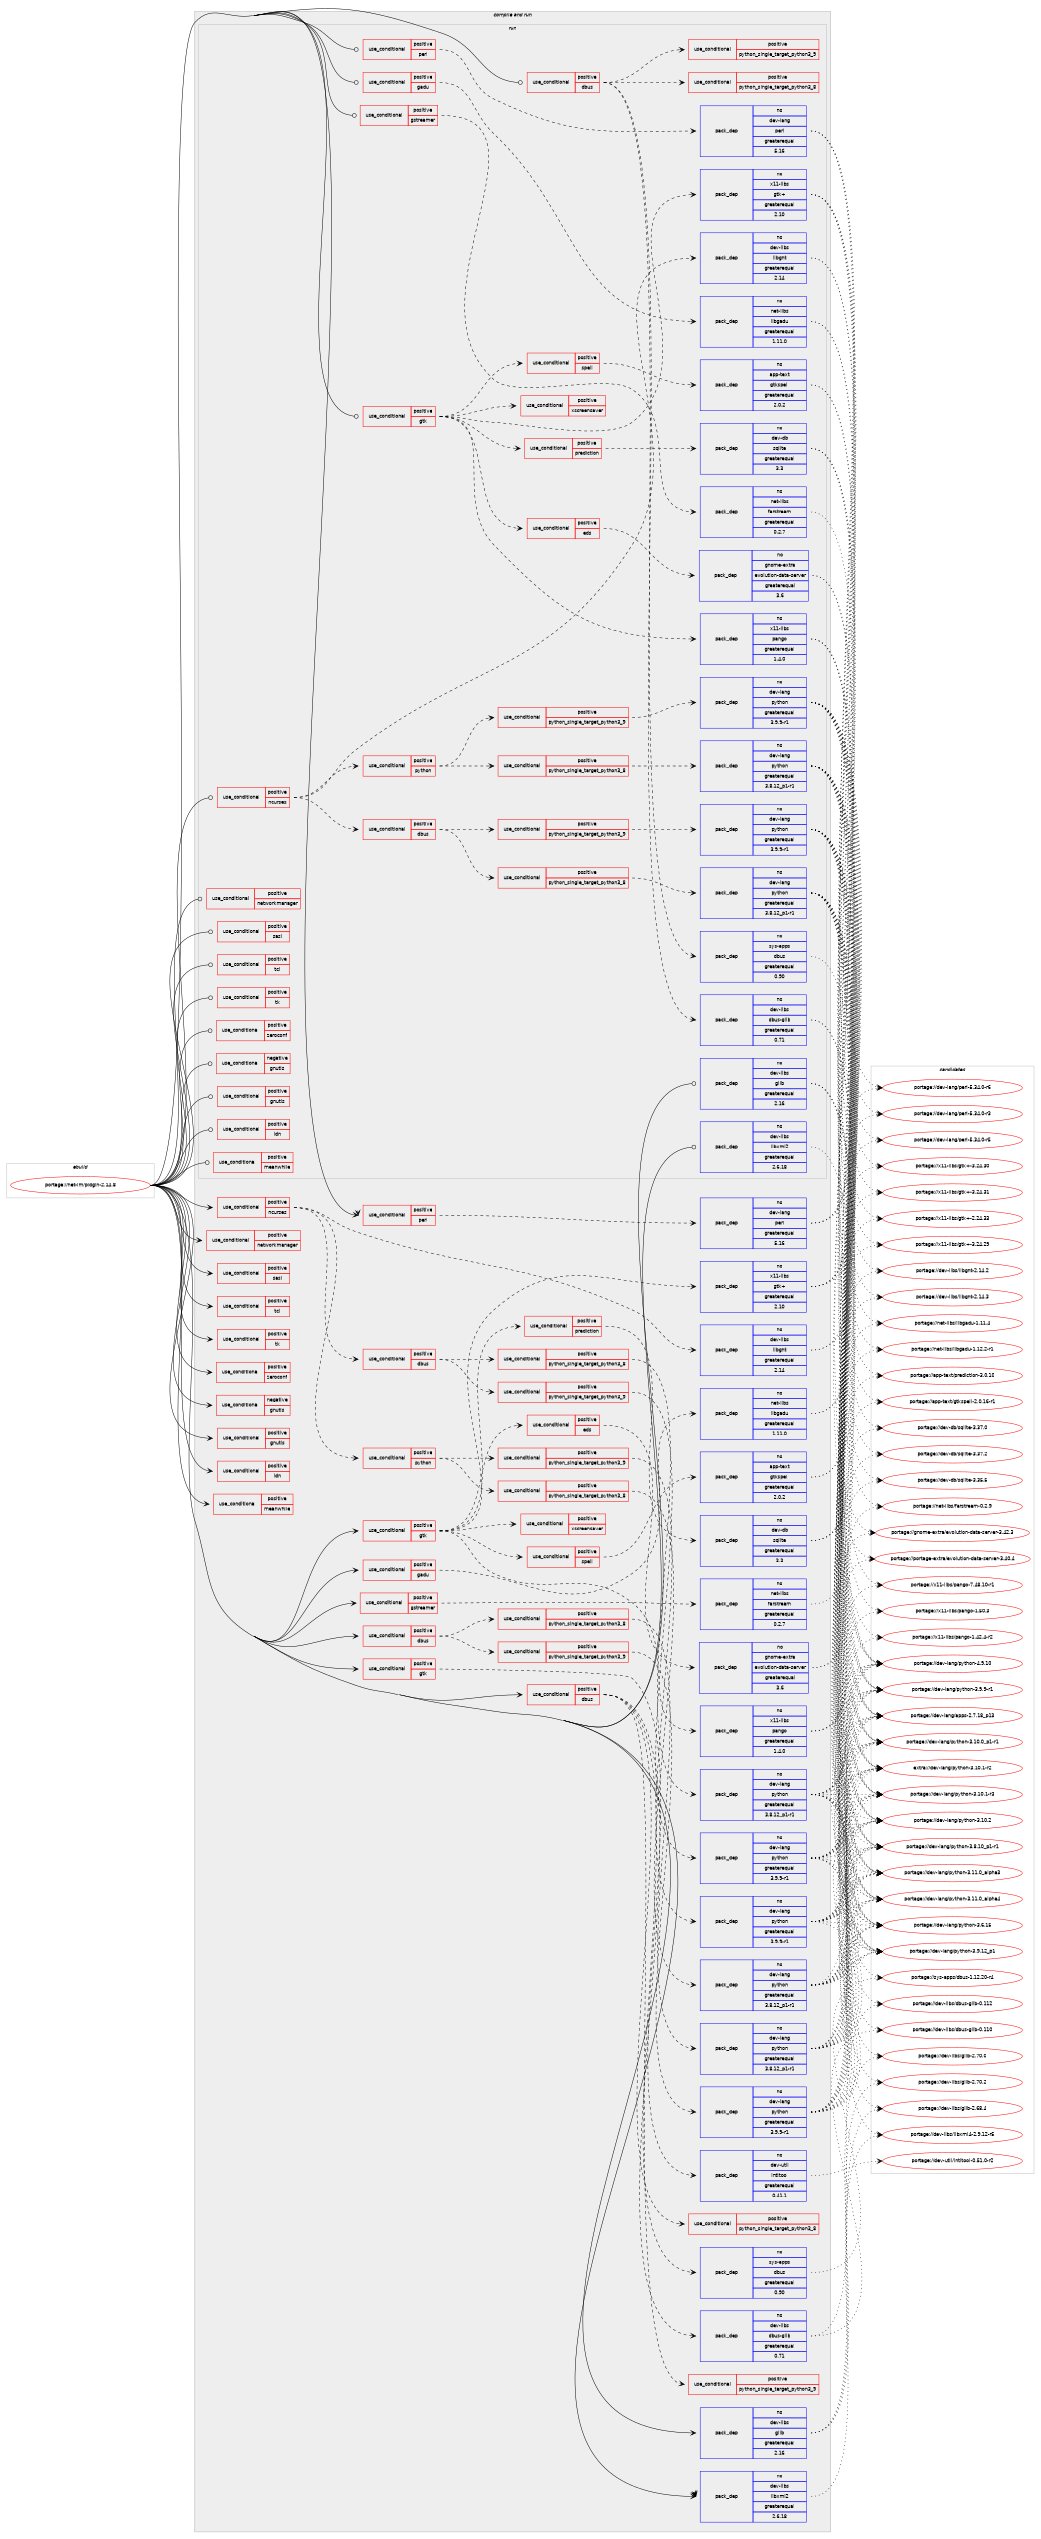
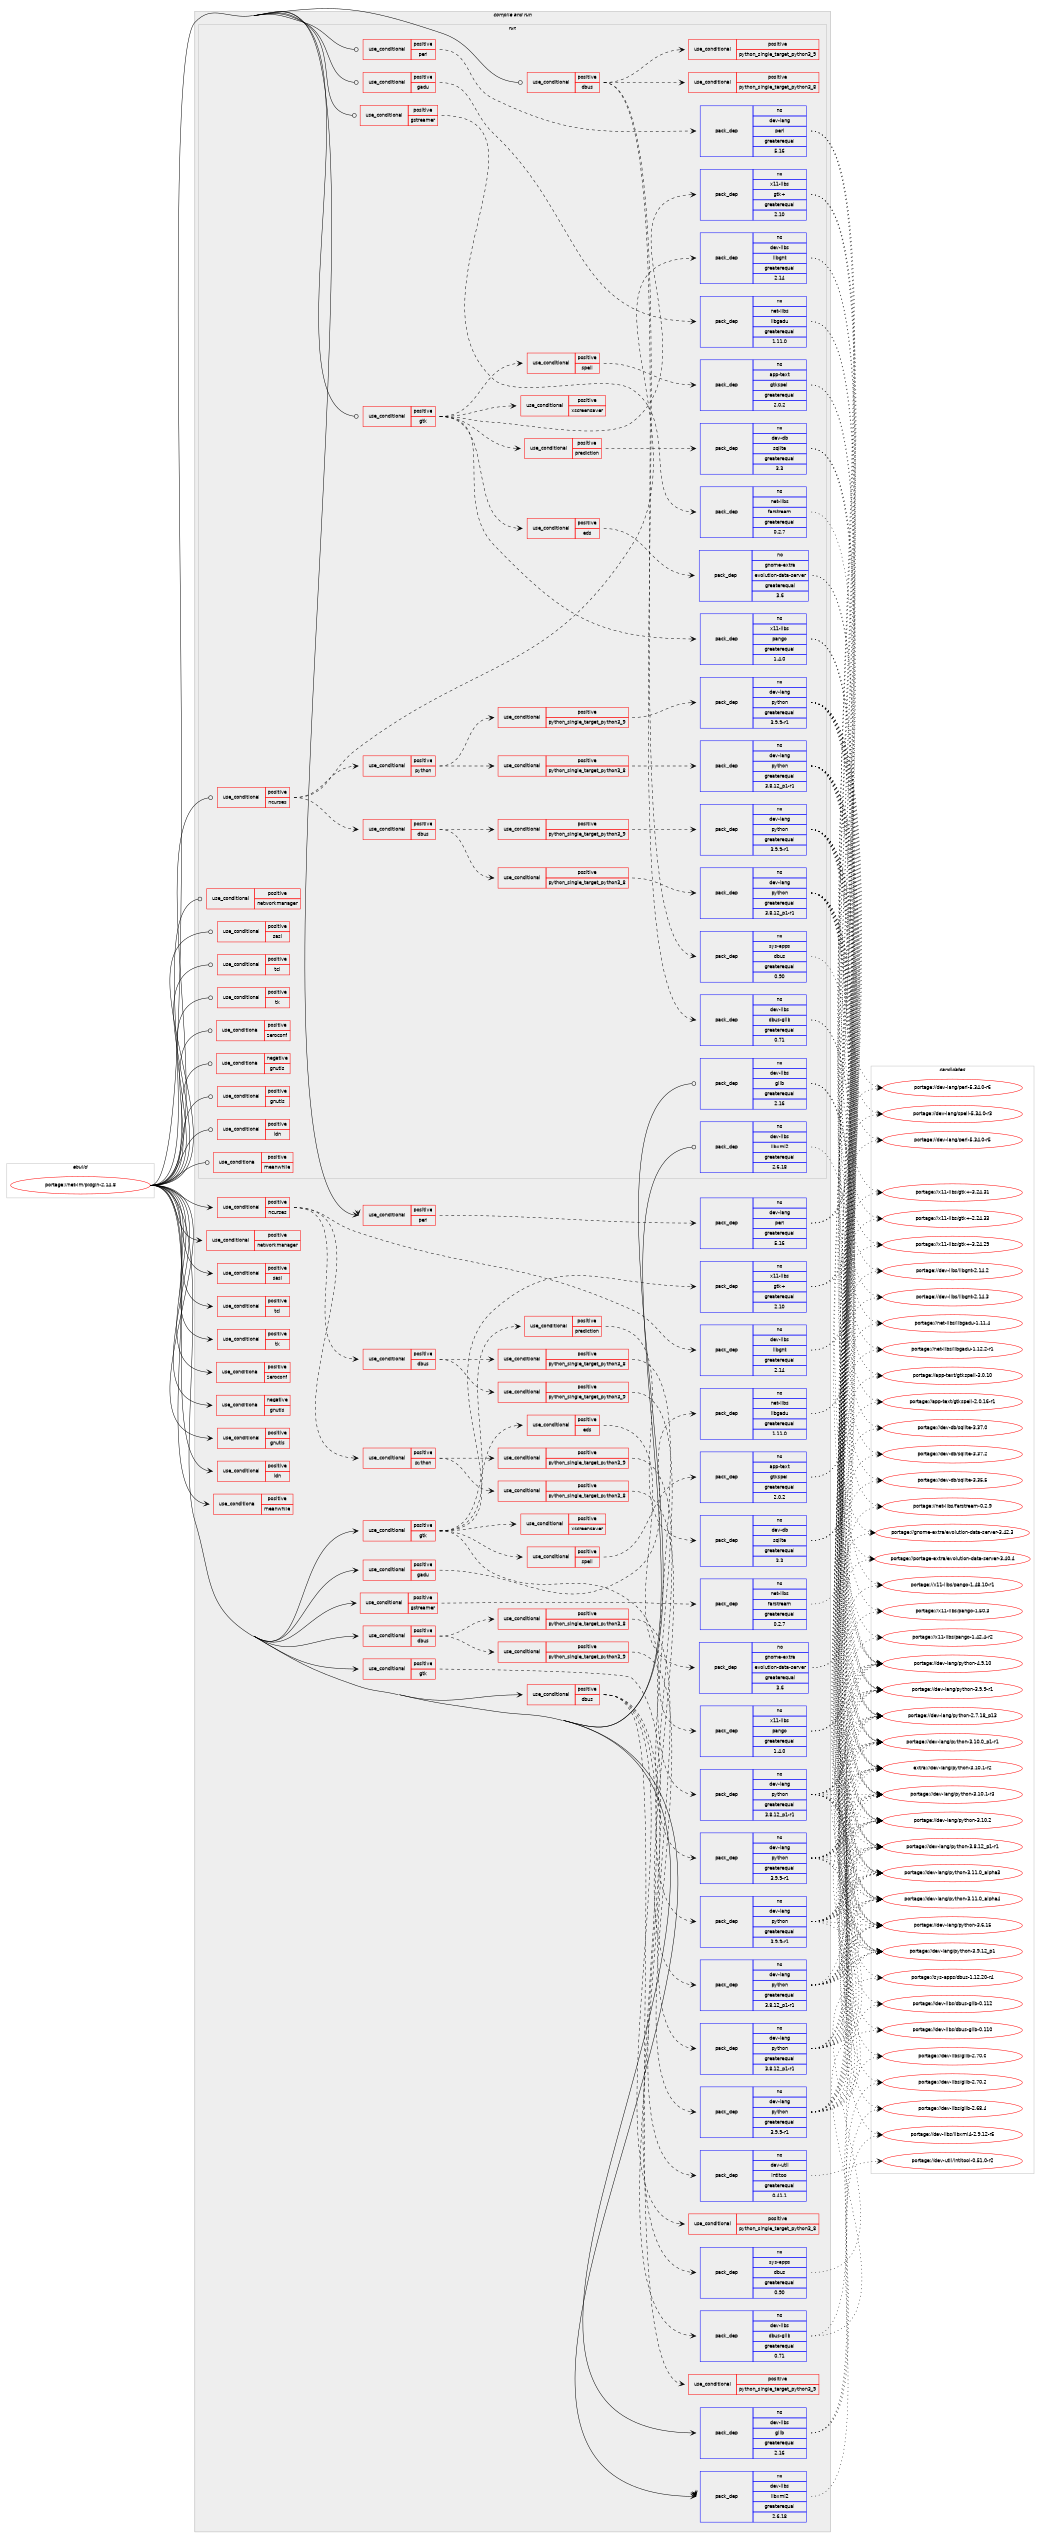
(953, 1114) -> (953, 1114)
(953, 1166) -> none
(953, 1376) -> (953, 1376)
(953, 1585) -> (953, 1585)
(953, 1716) -> (953, 1716)
(953, 1847) -> (953, 1847)
